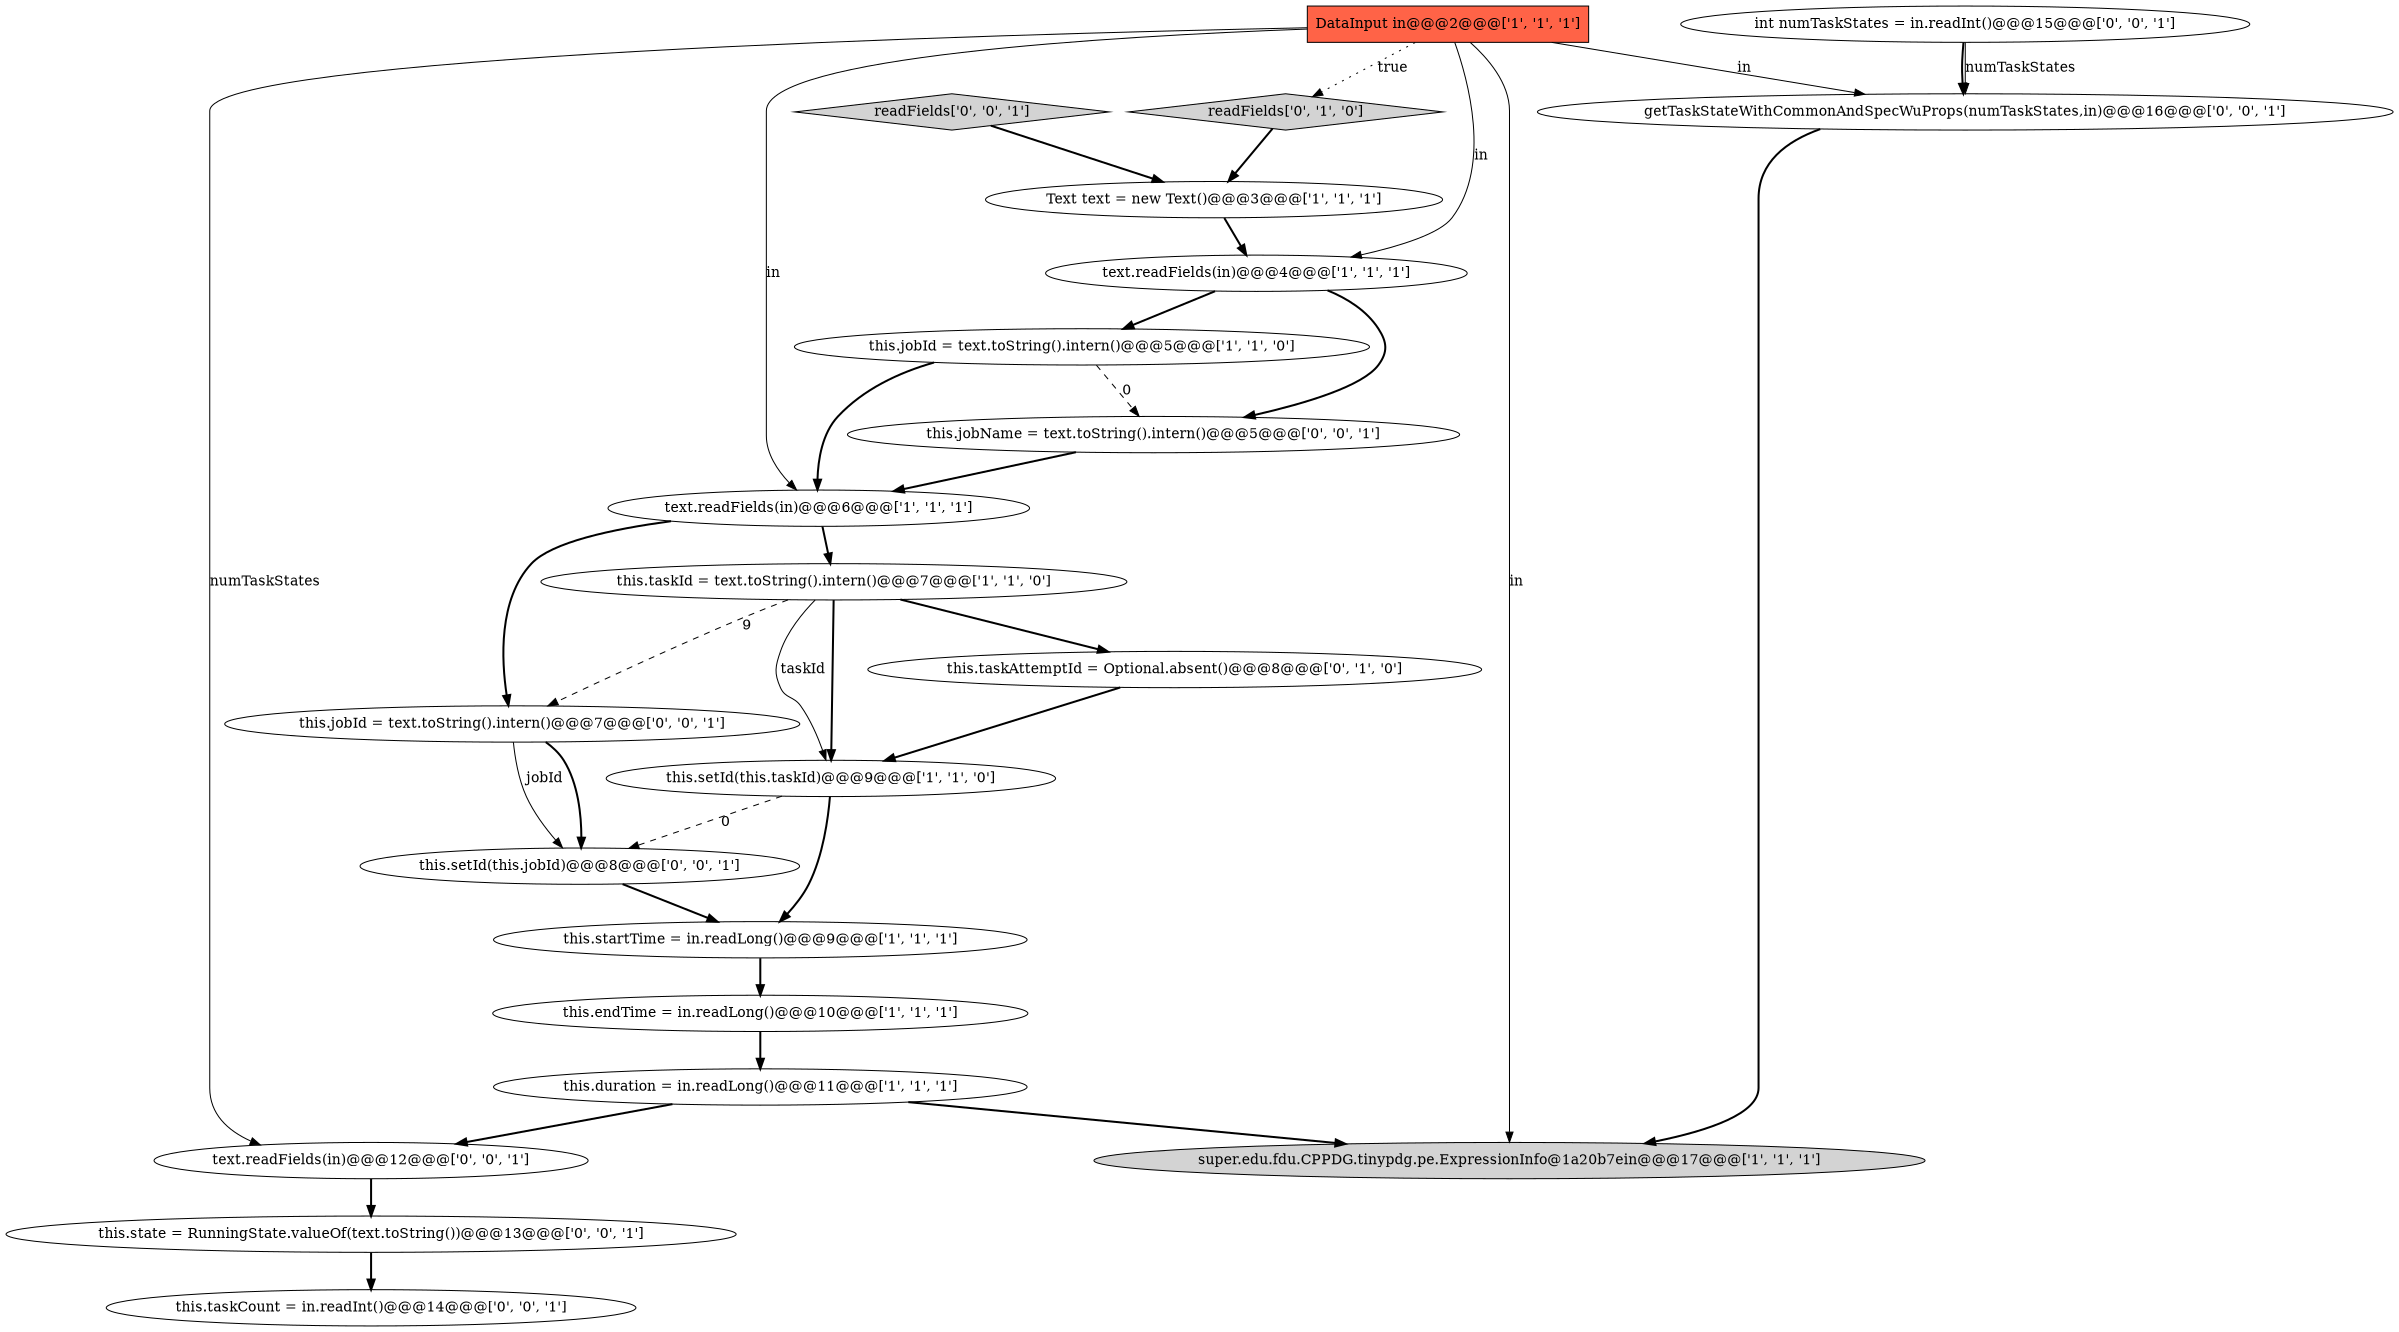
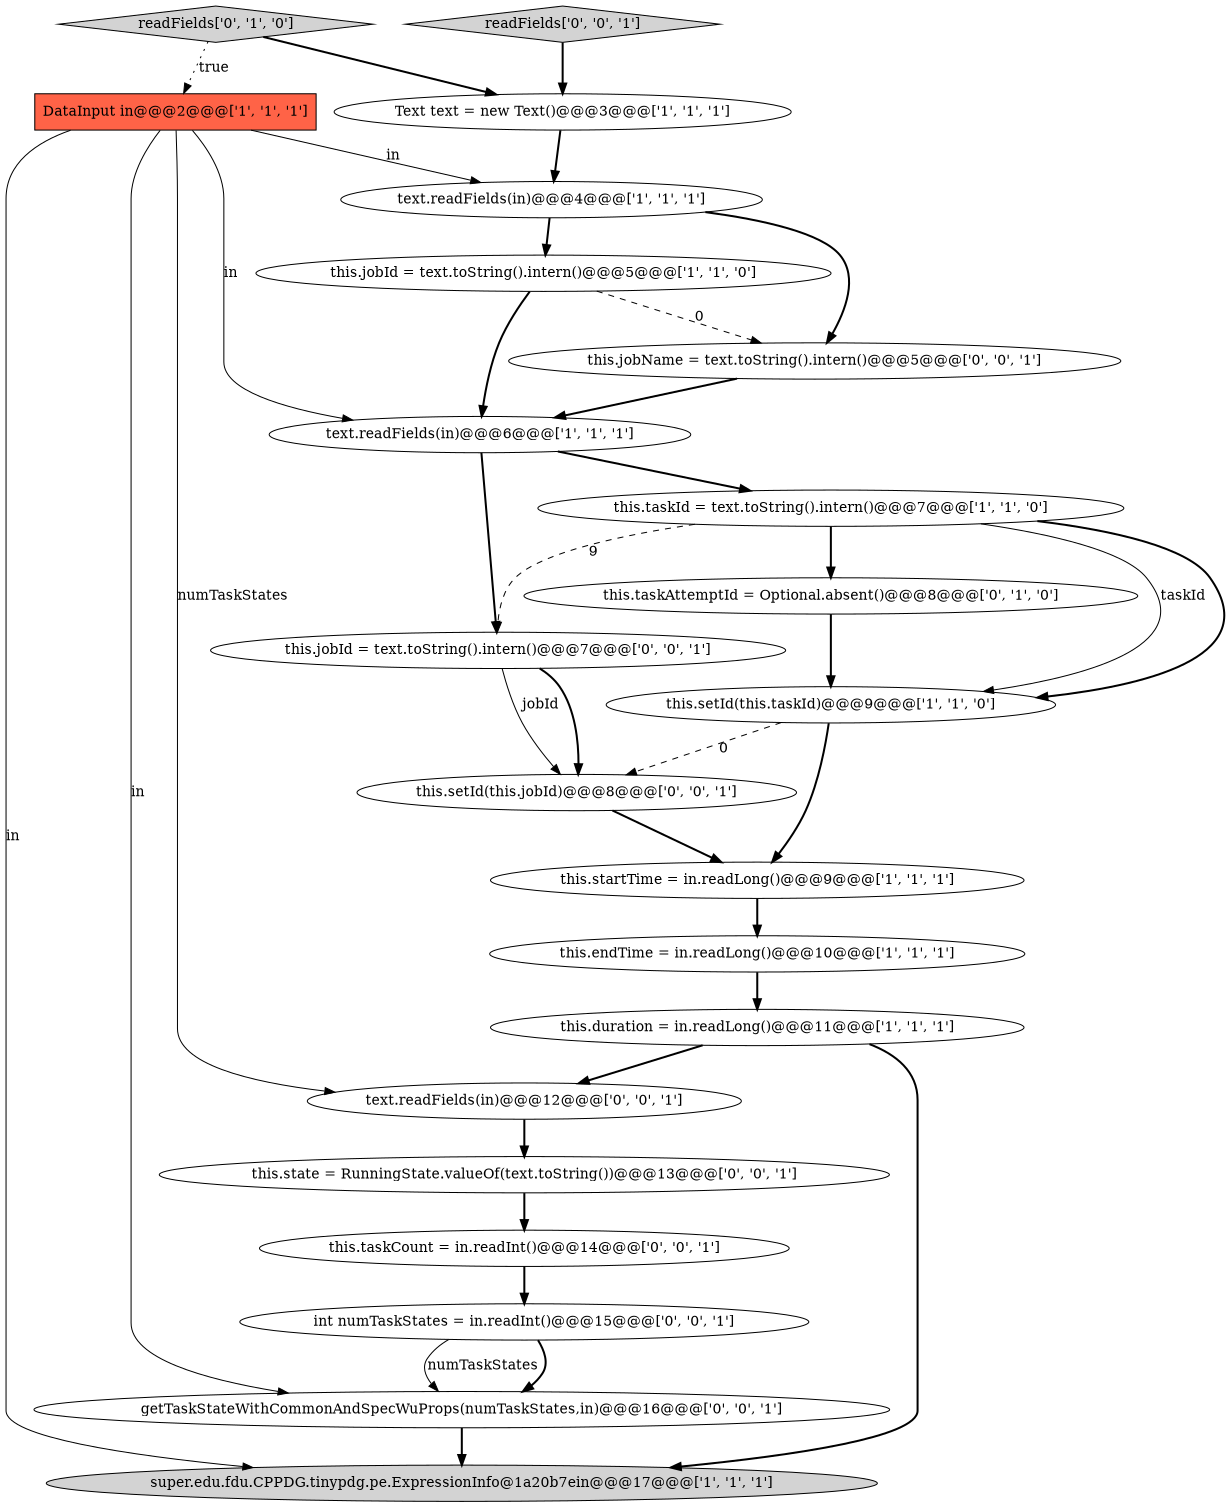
(1368, 67) -> (198, 63)
none -> (524, 1280)
